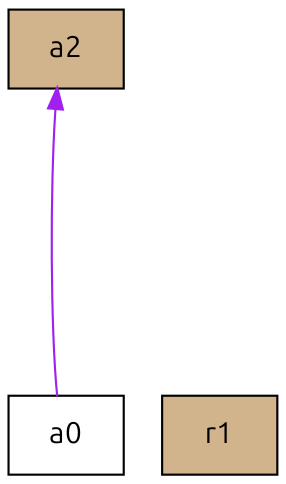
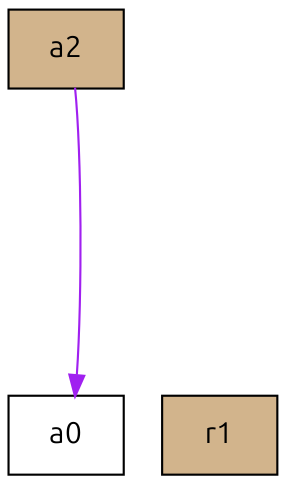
(52, 253) -> (80, 231)
